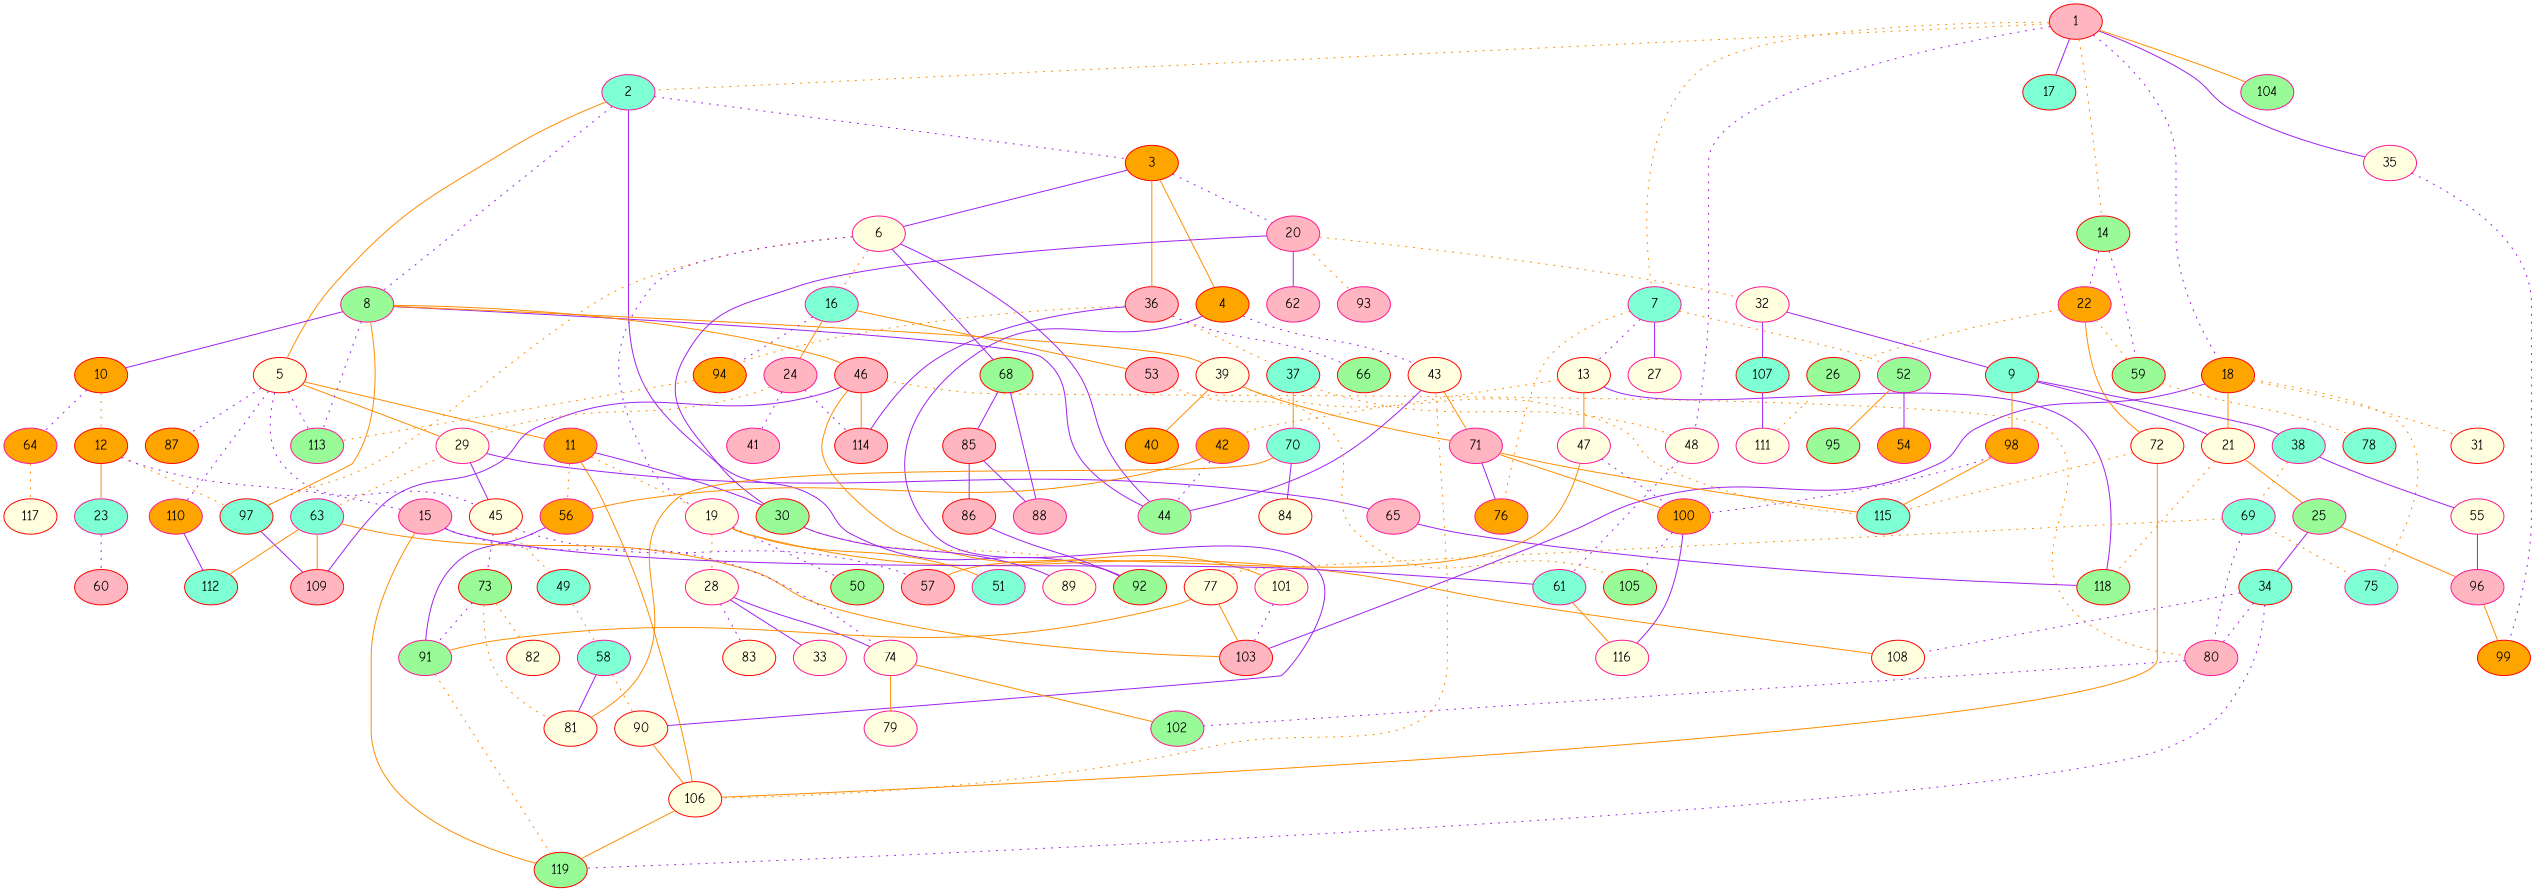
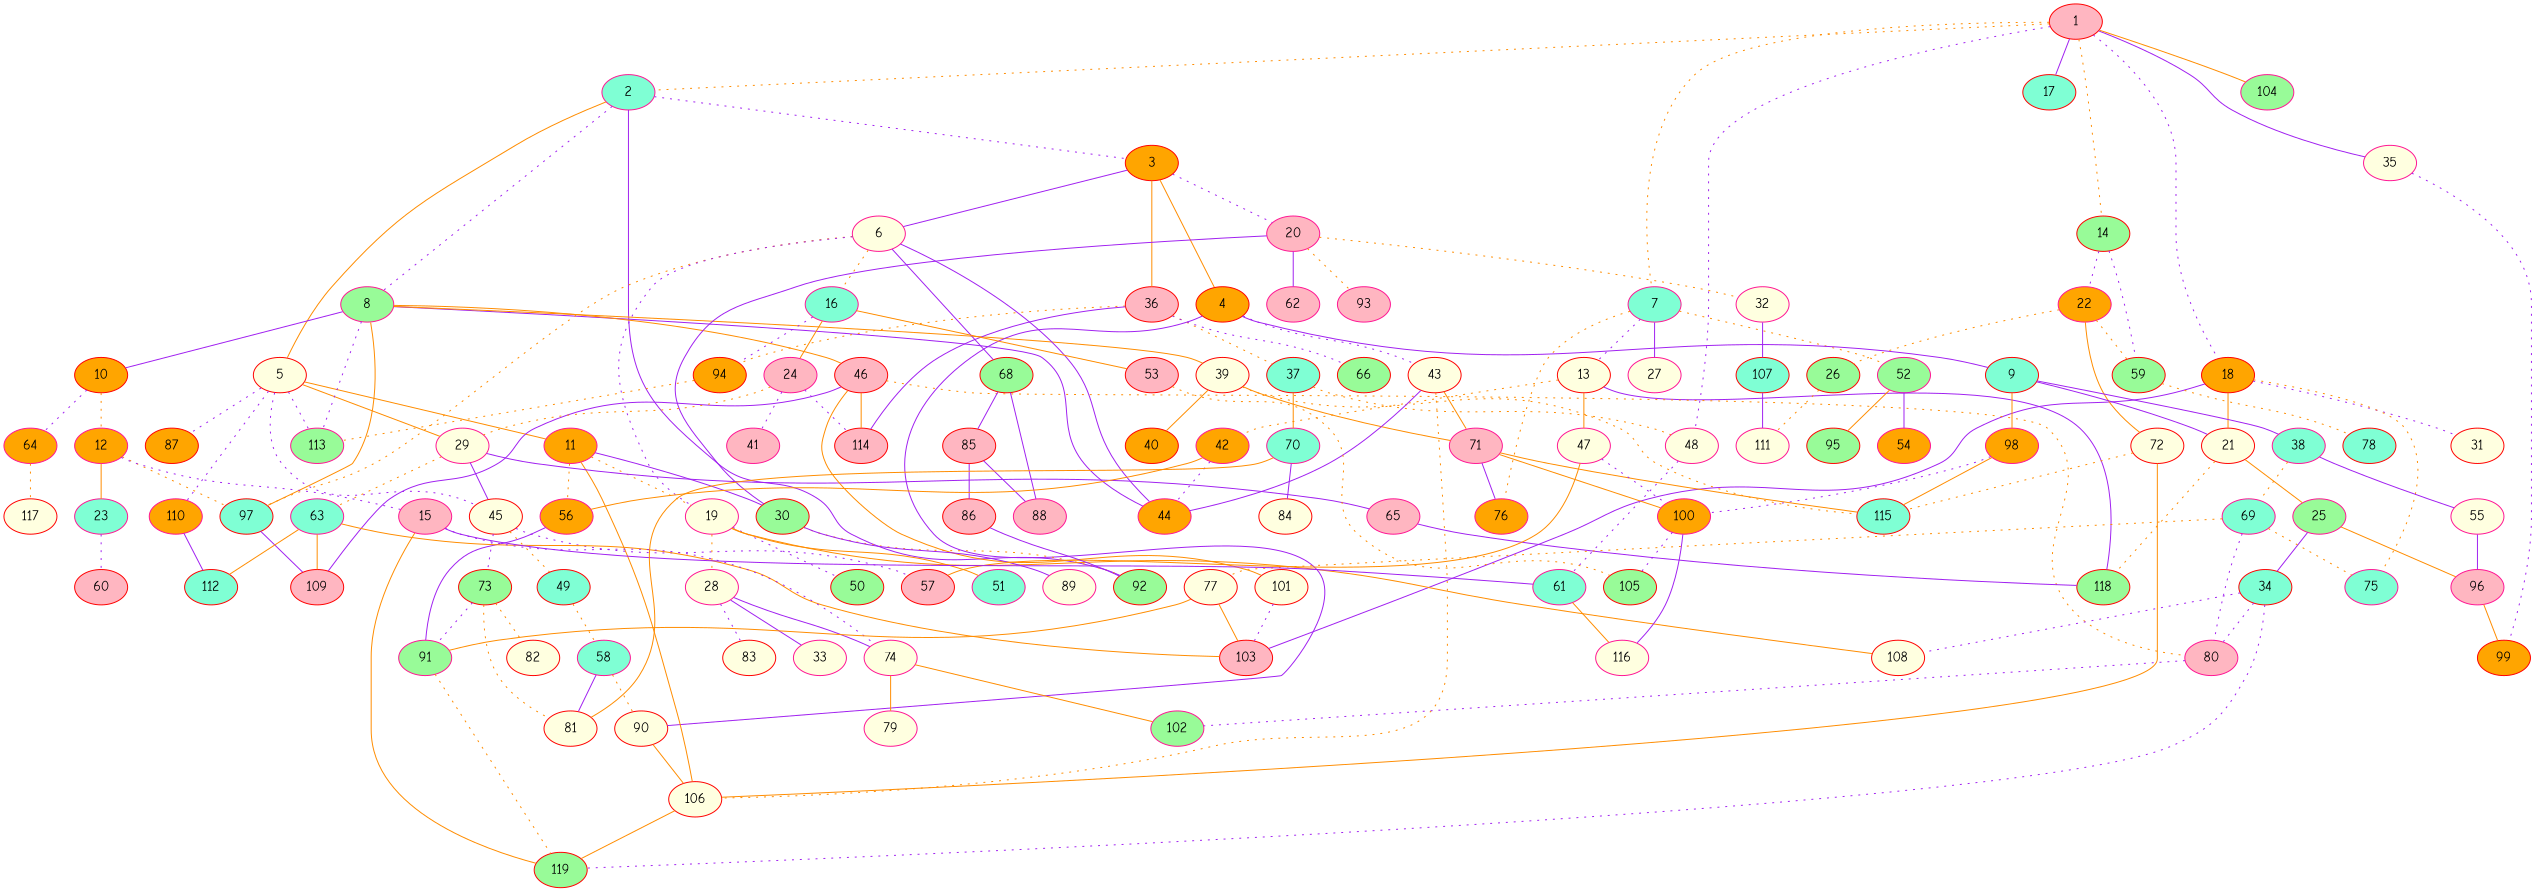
(1887, 340) -> (1595, 352)
(2406, 419) -> (2406, 419)
(101, 446) -> (101, 446)
(1165, 517) -> (1165, 517)
(1281, 587) -> (1281, 587)
